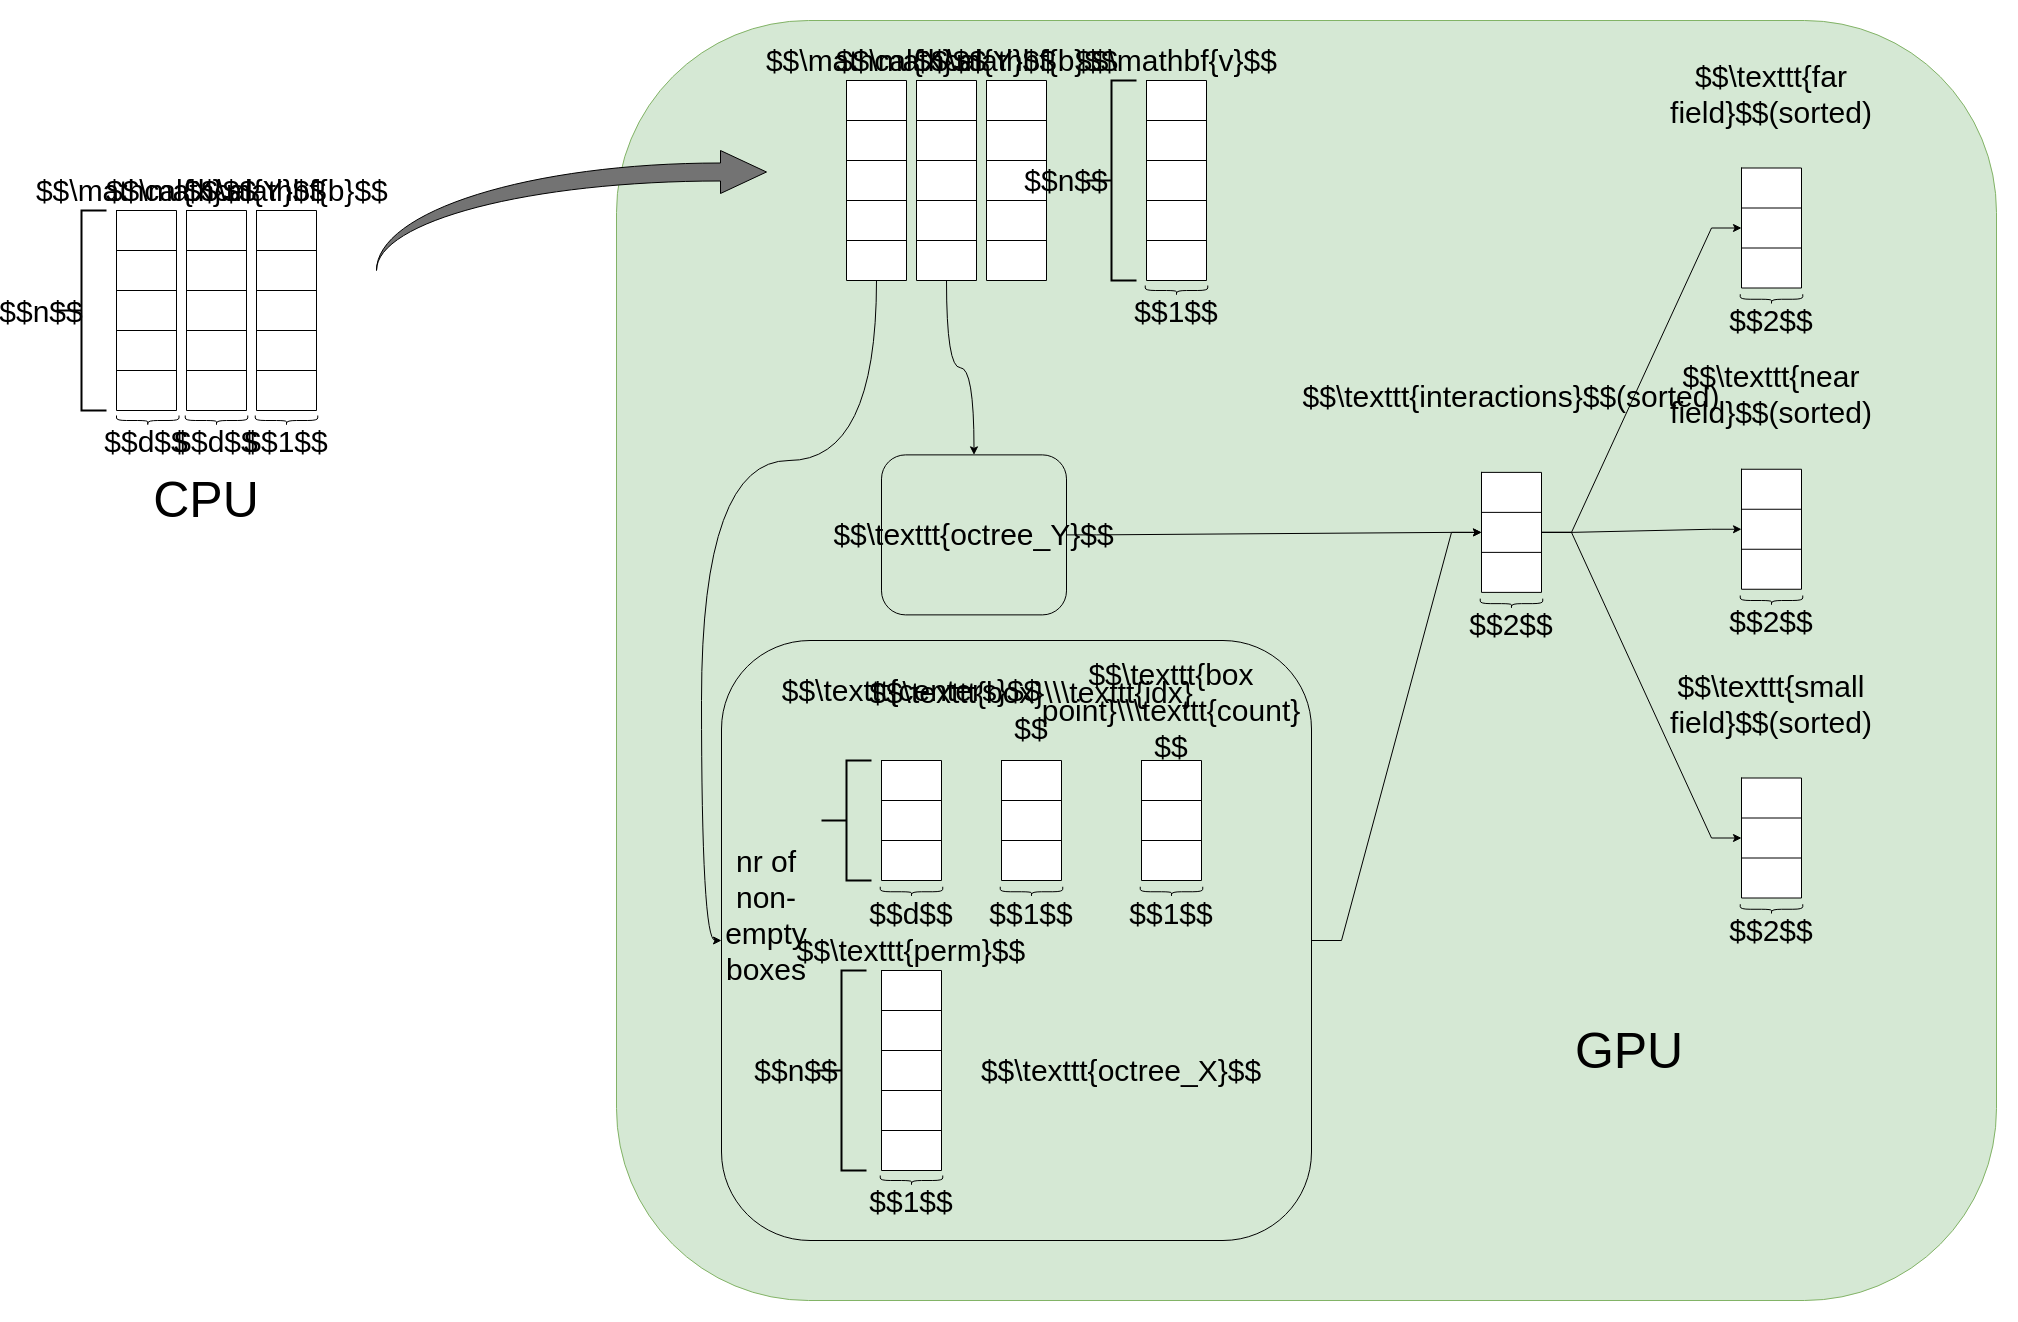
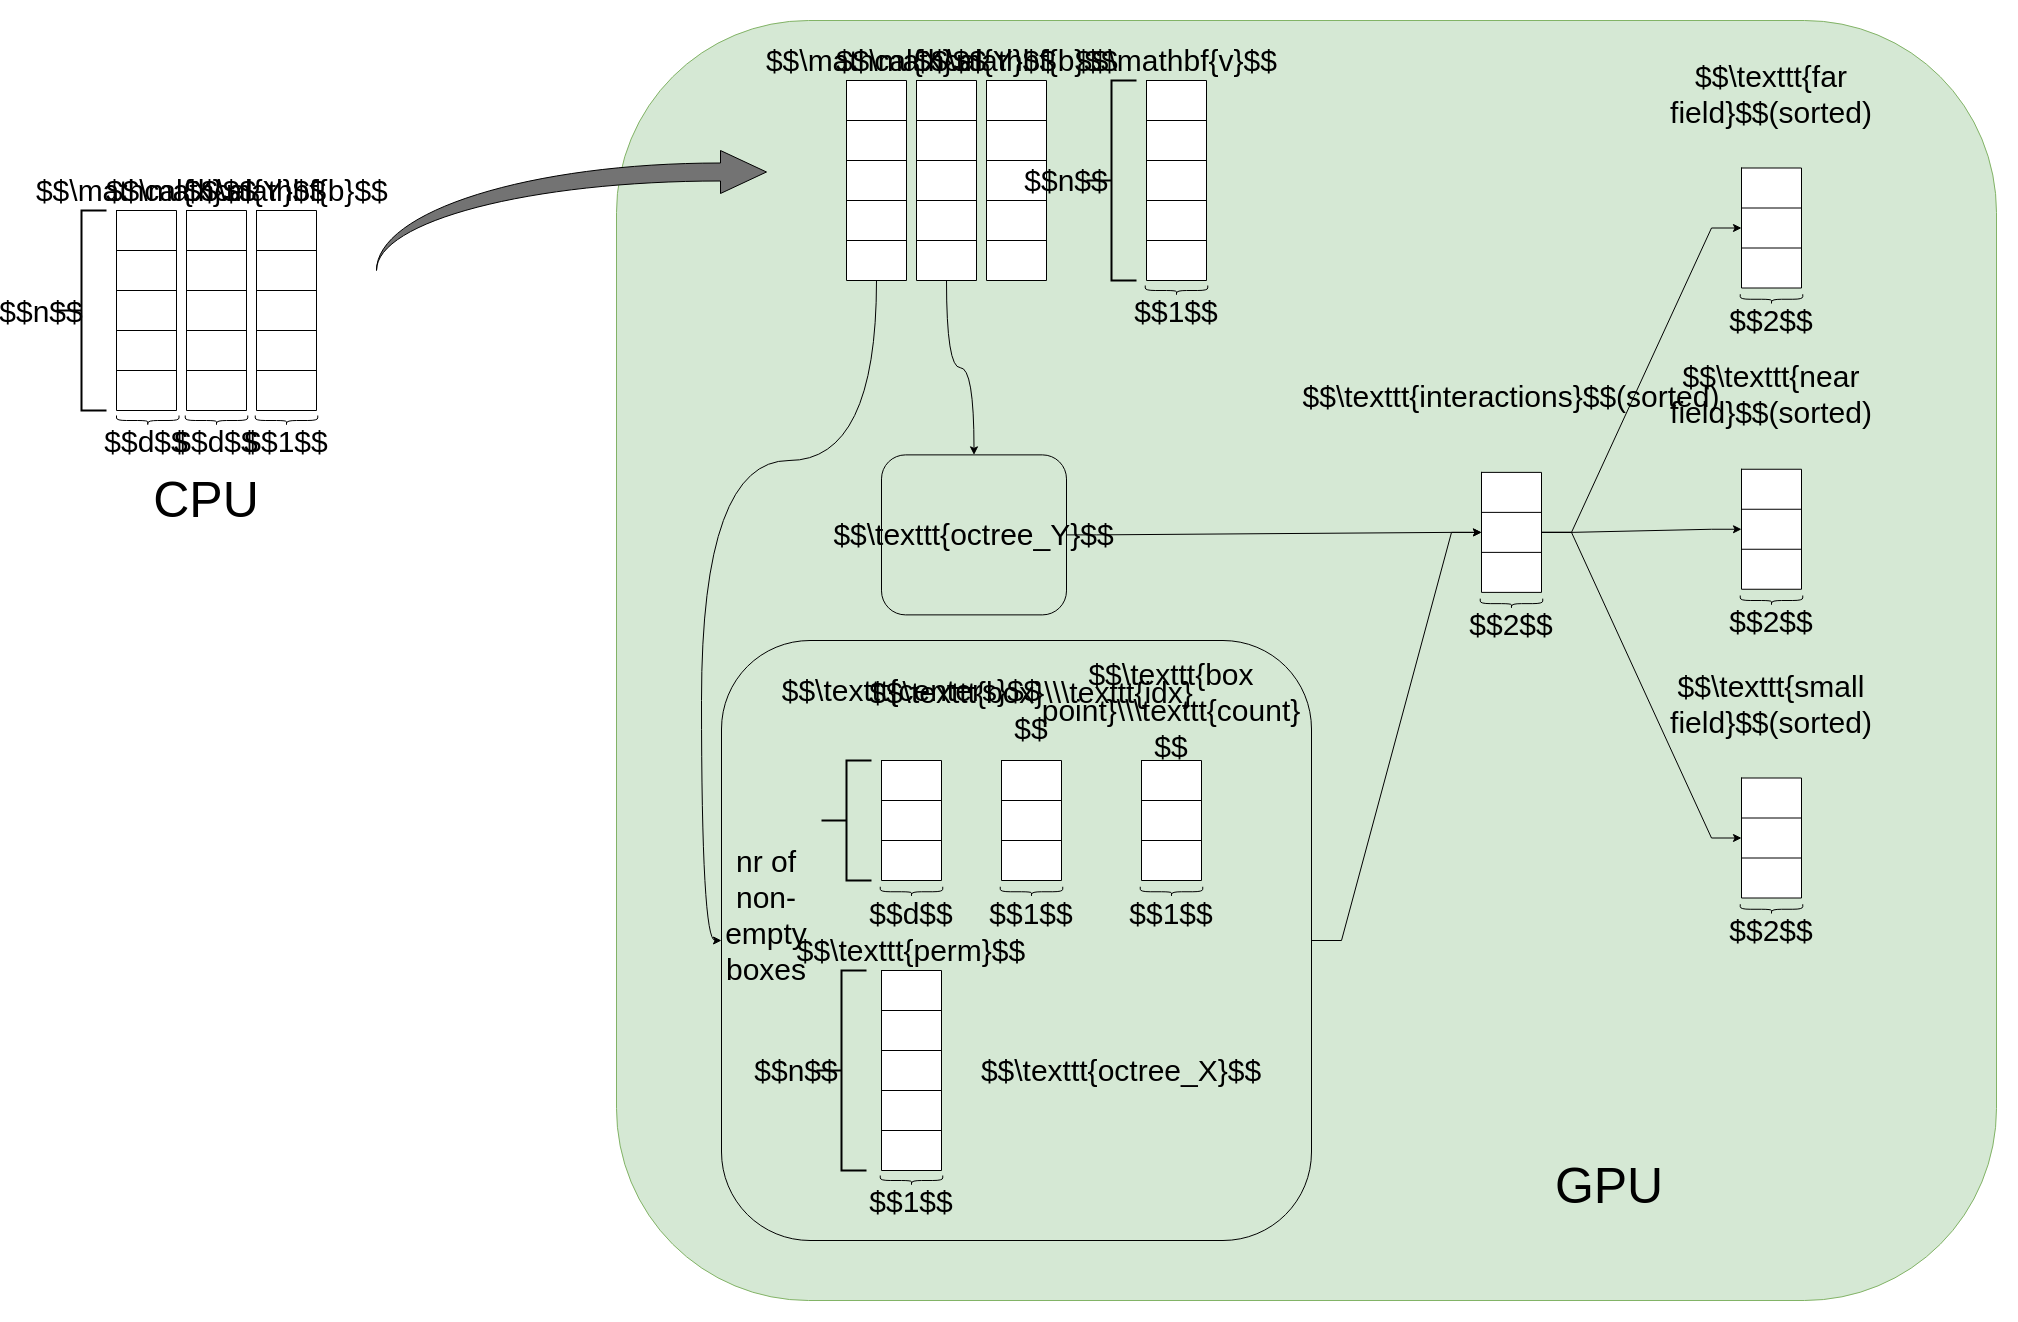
(1637, 1051) -> (1617, 1186)
